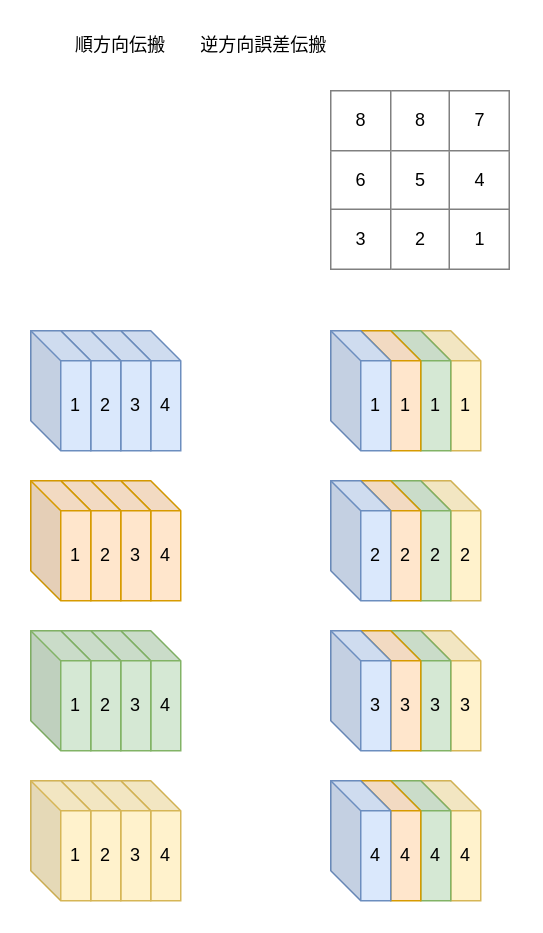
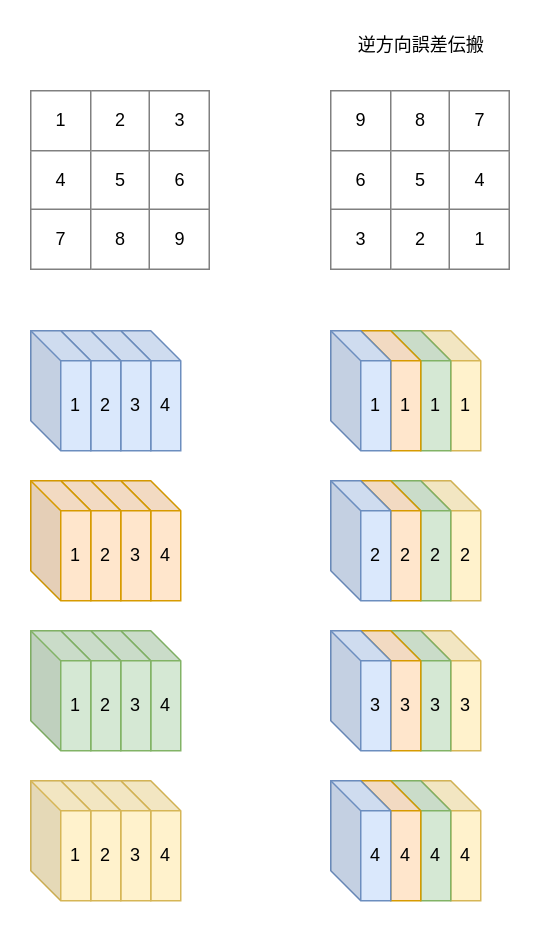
(121, 46) -> none
(263, 46) -> (421, 46)
(346, 123) -> (346, 123)
none -> (121, 181)
